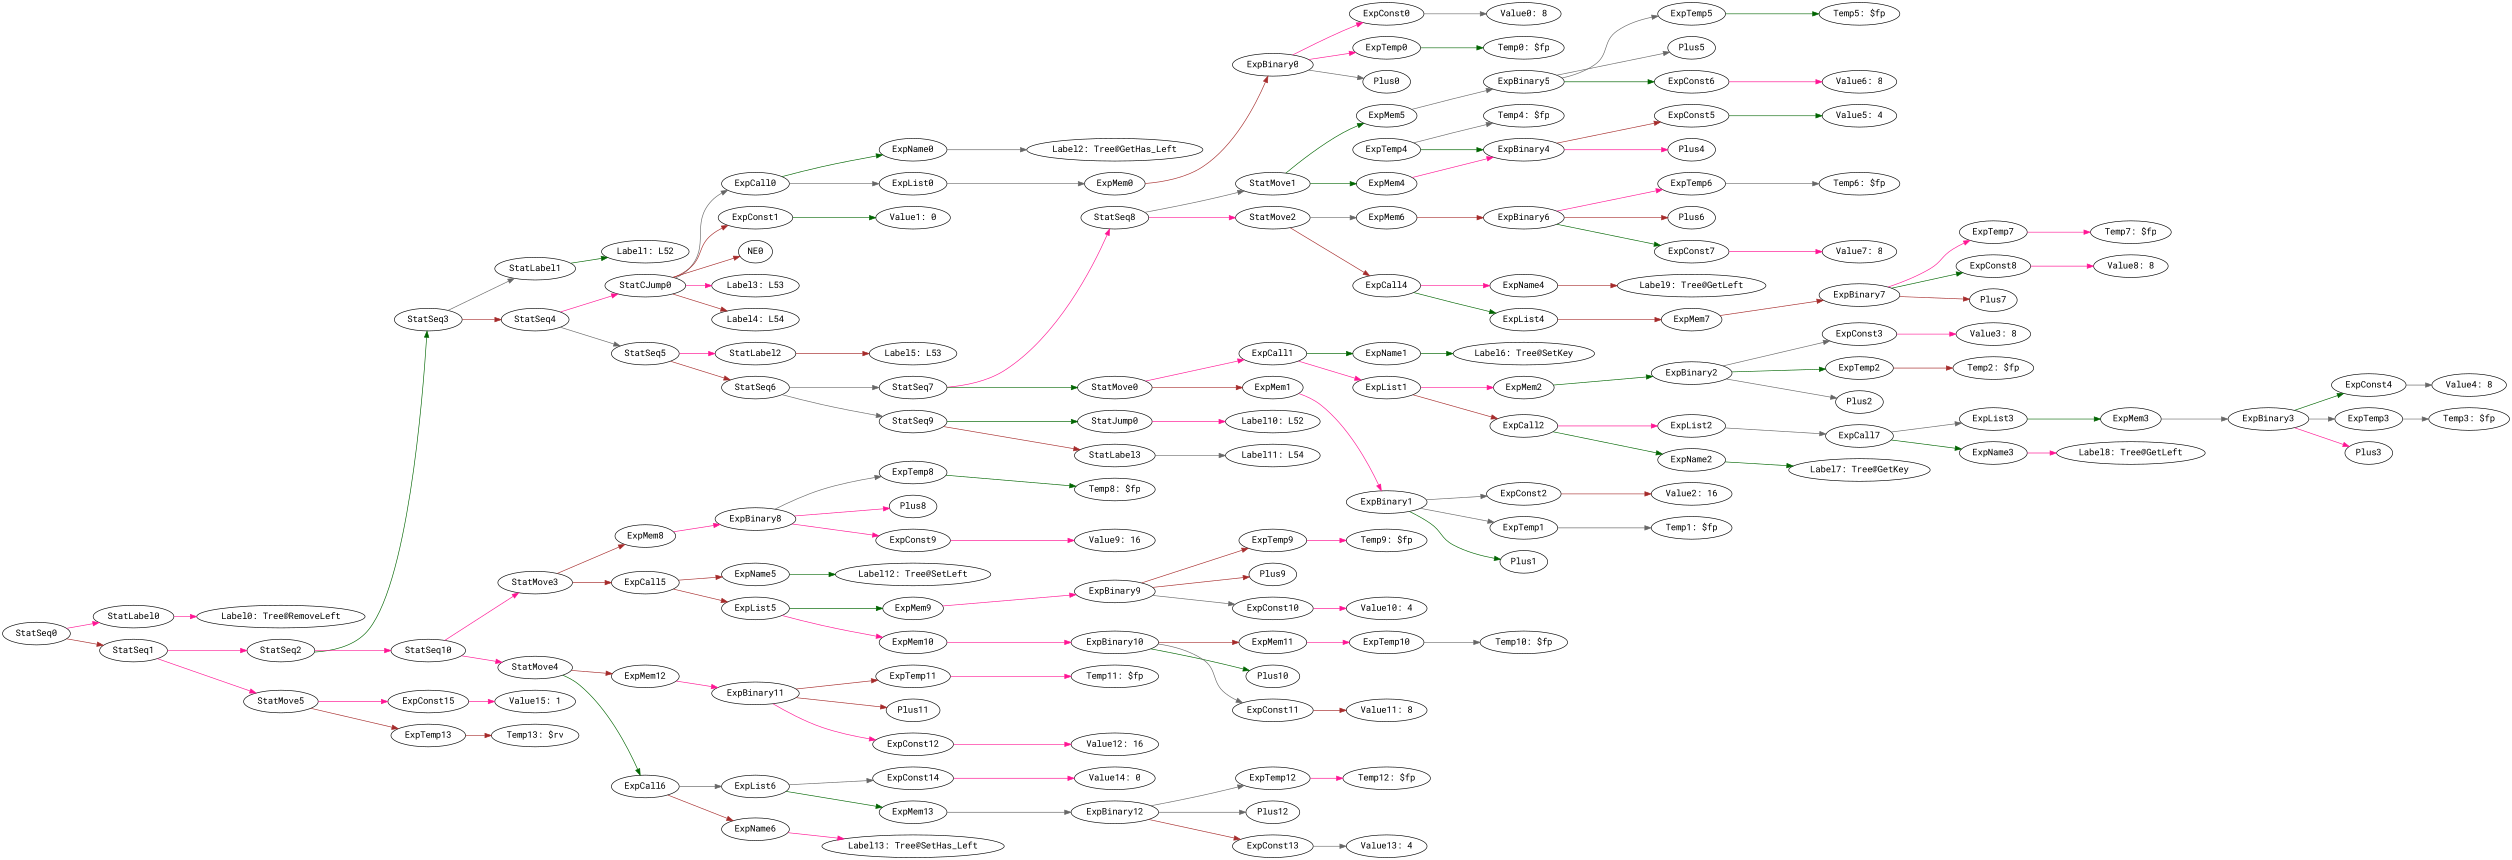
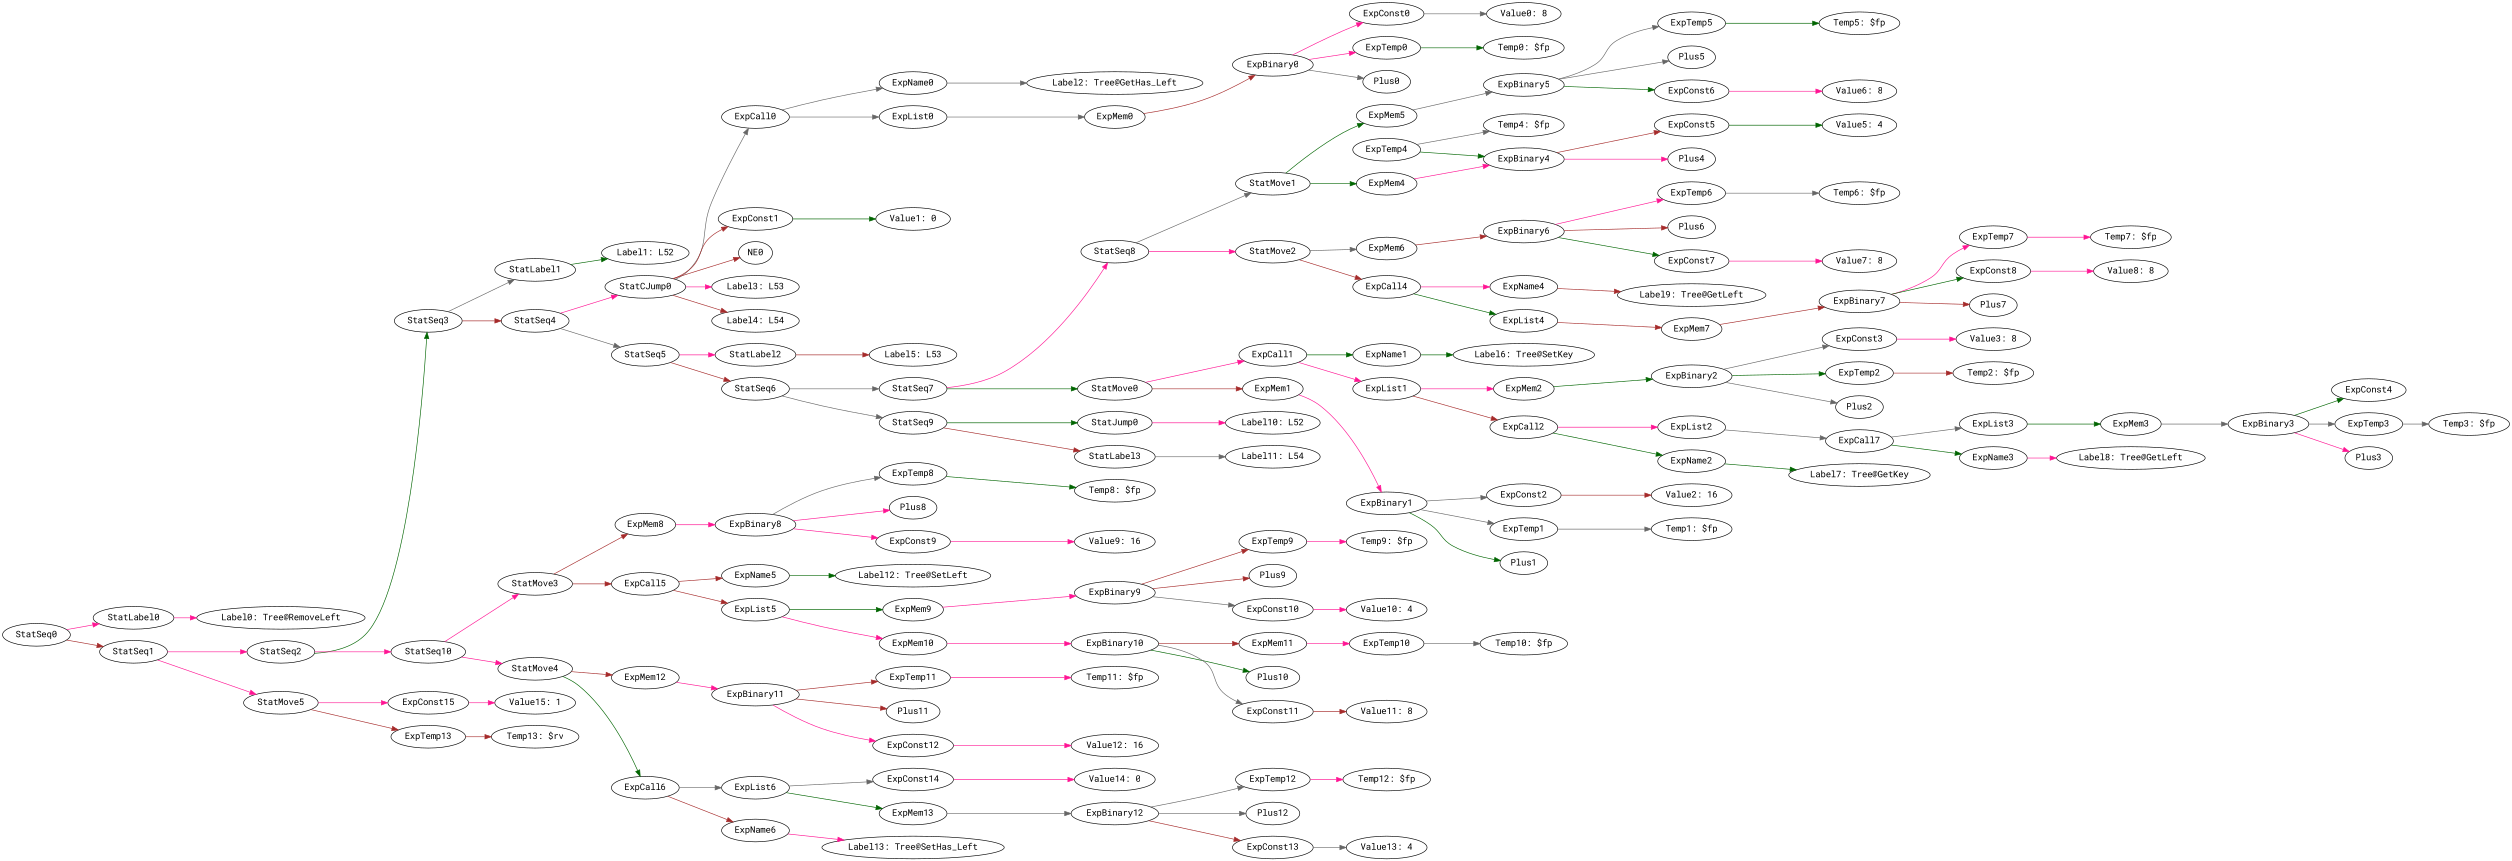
(829, 165) -> (829, 99)
(2469, 385) -> none
